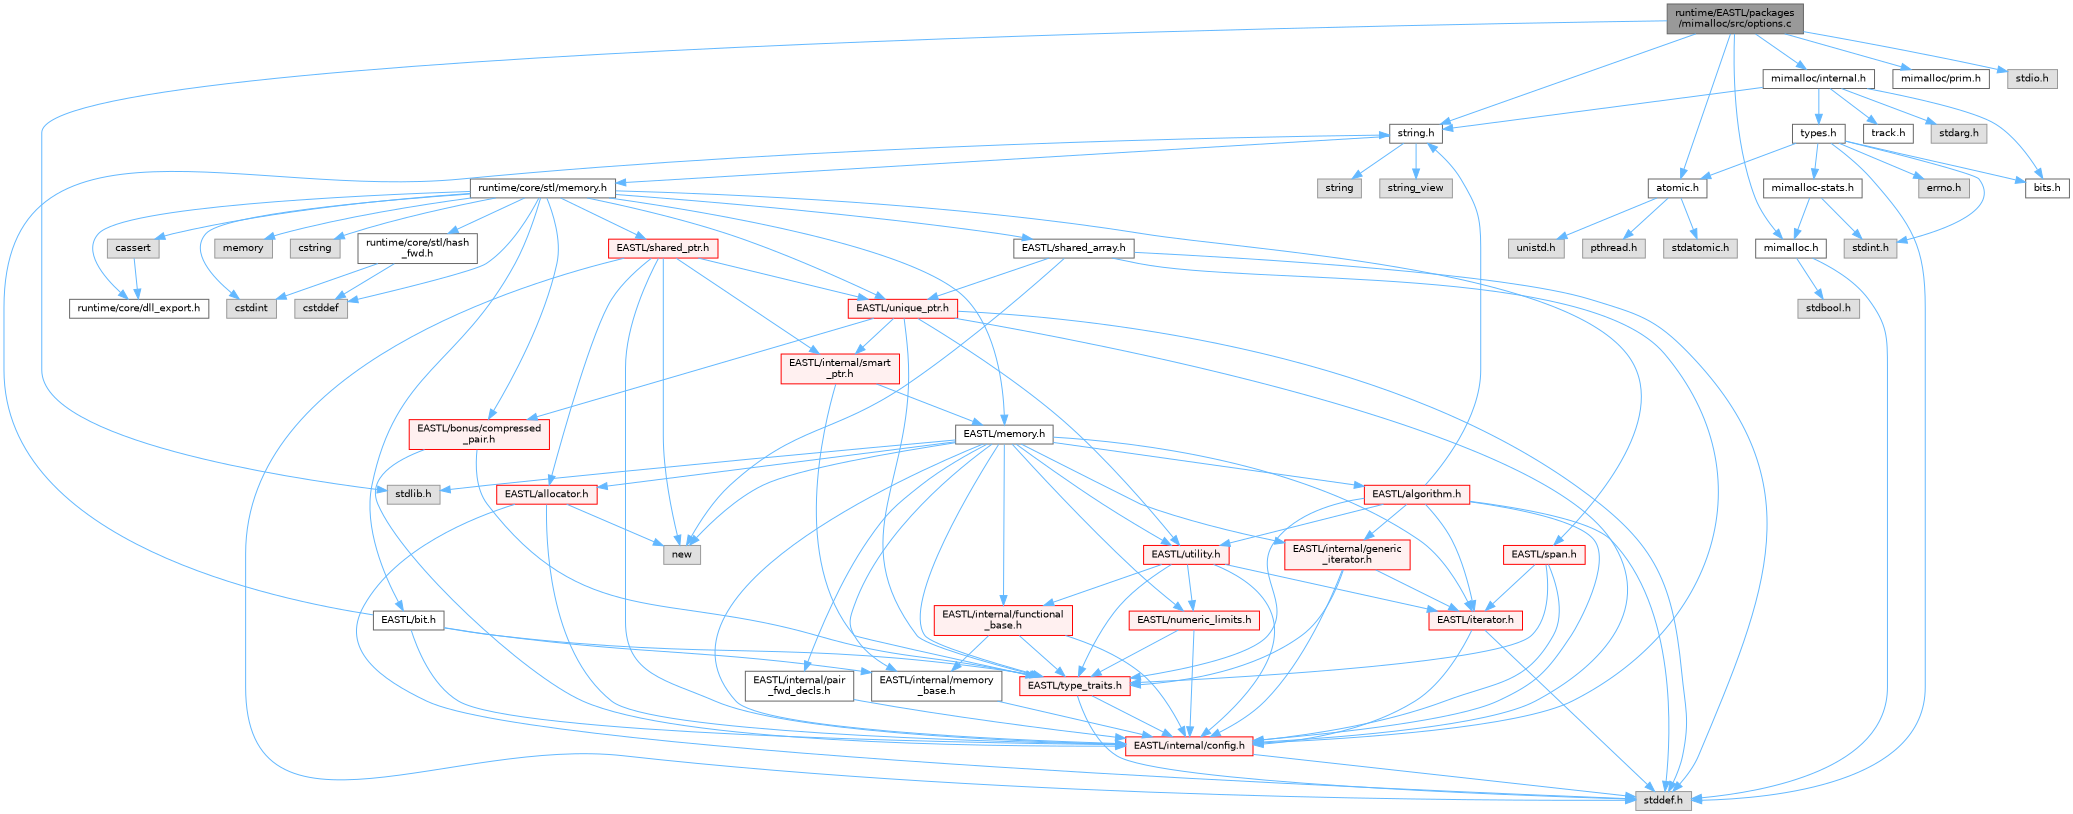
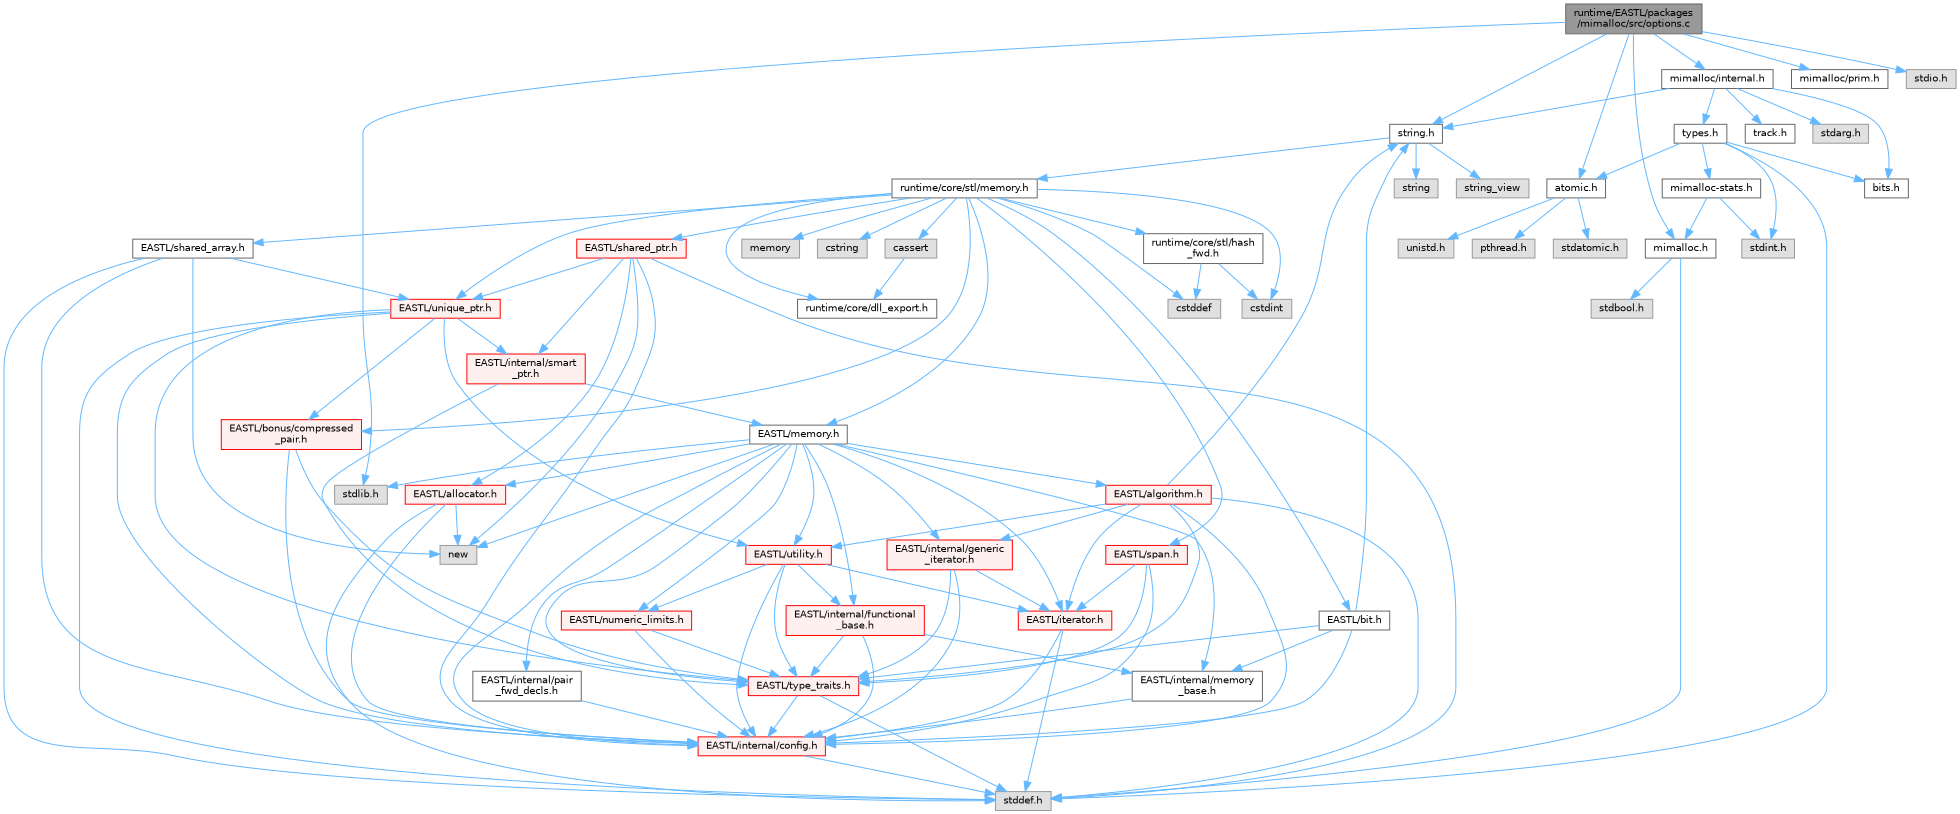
(1944, 188) -> none
